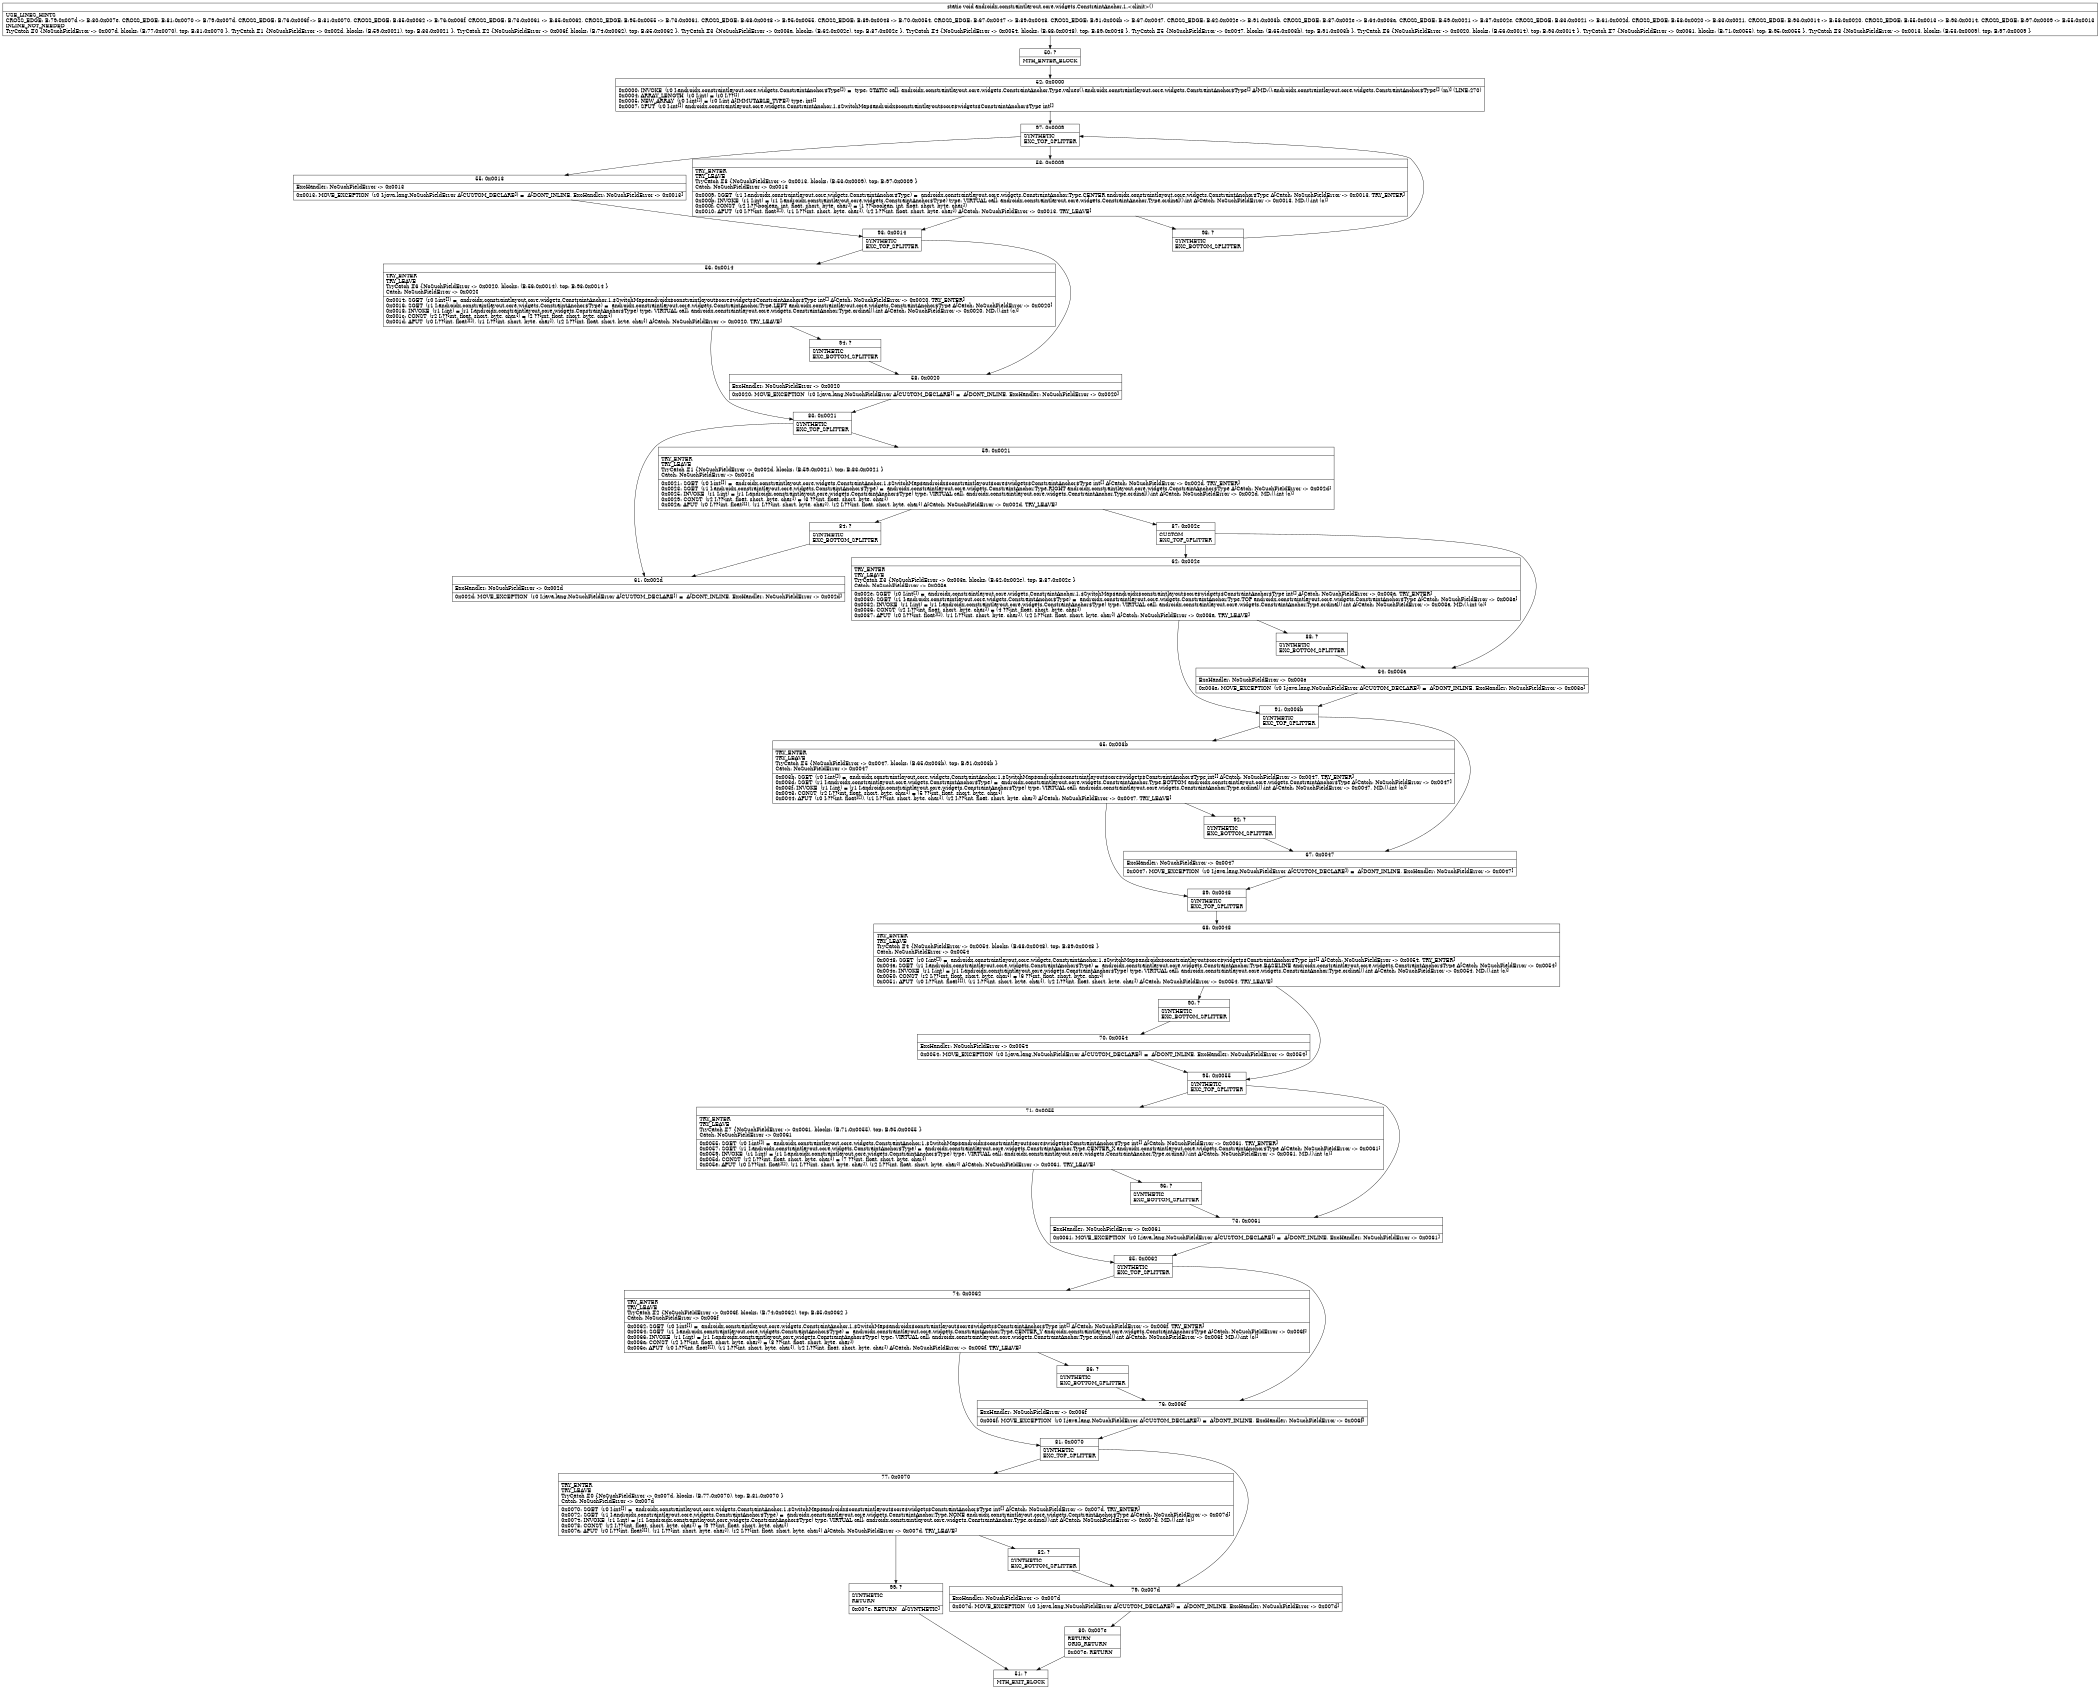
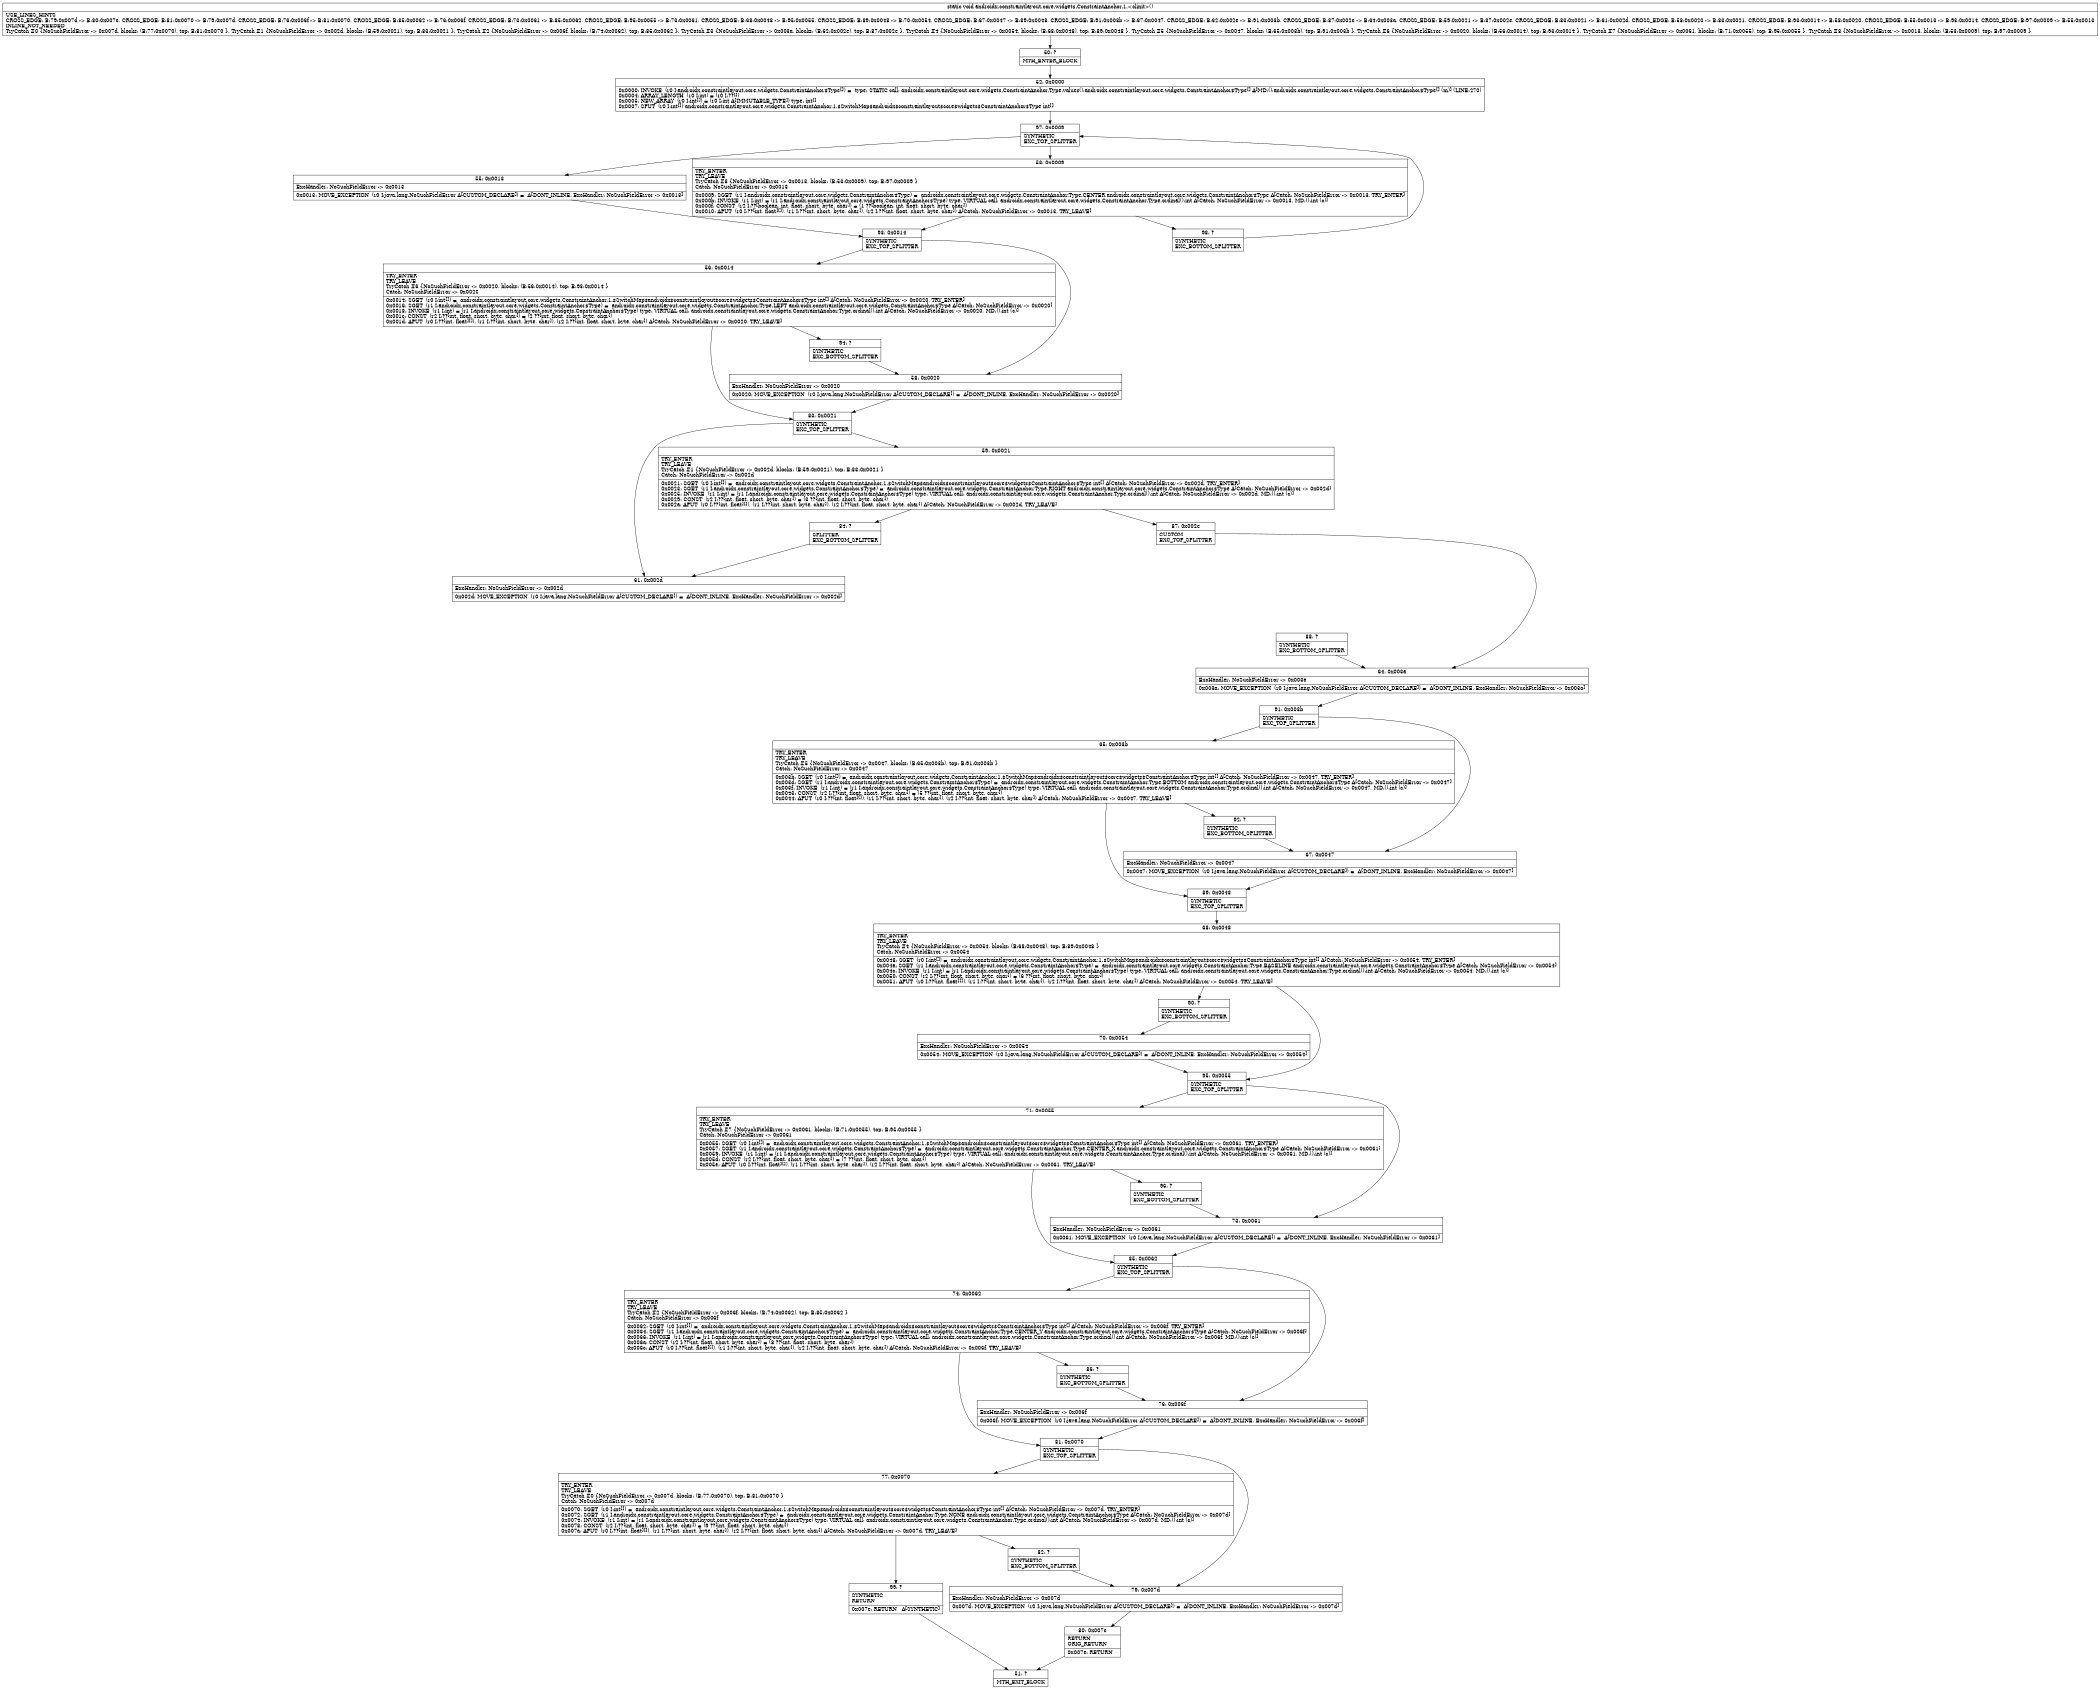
(828, 535) -> (826, 535)
(1186, 589) -> none
